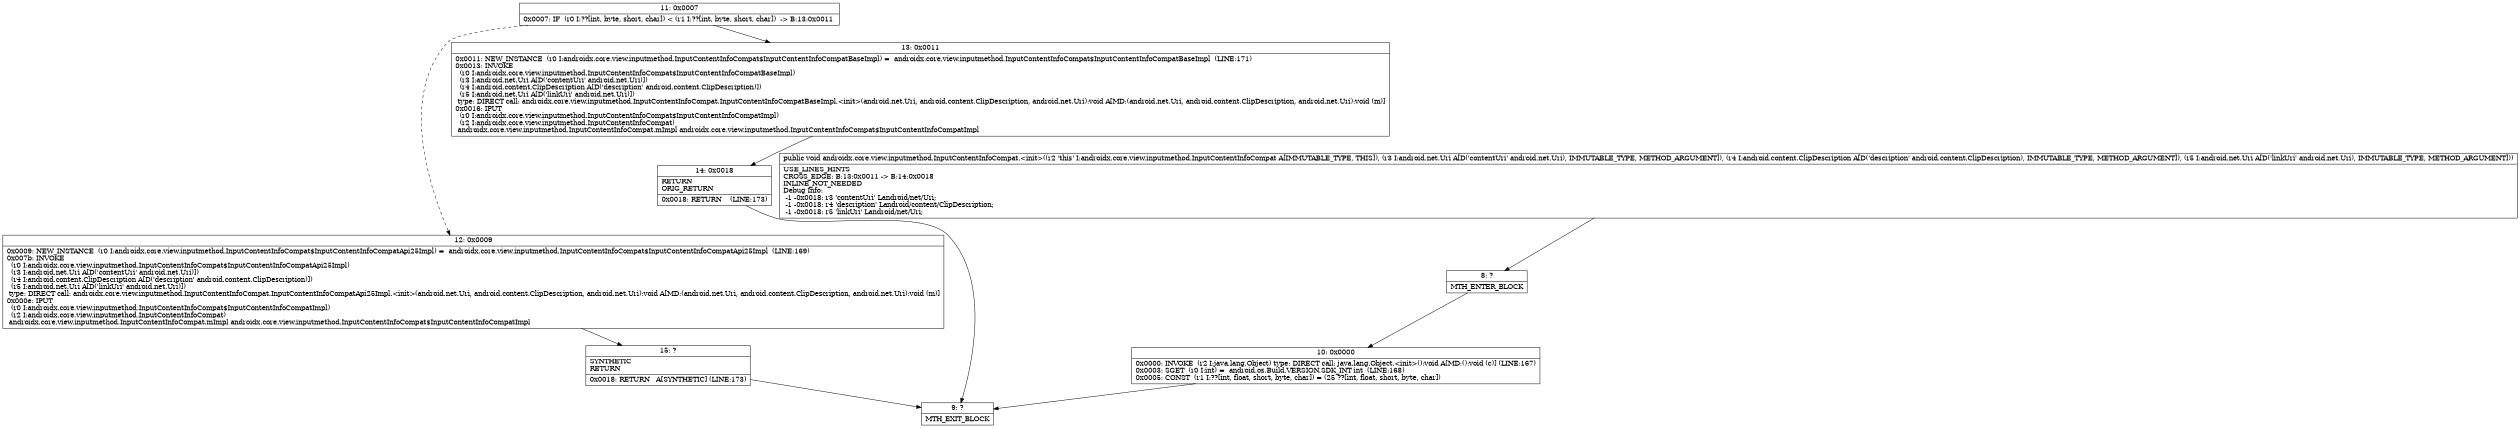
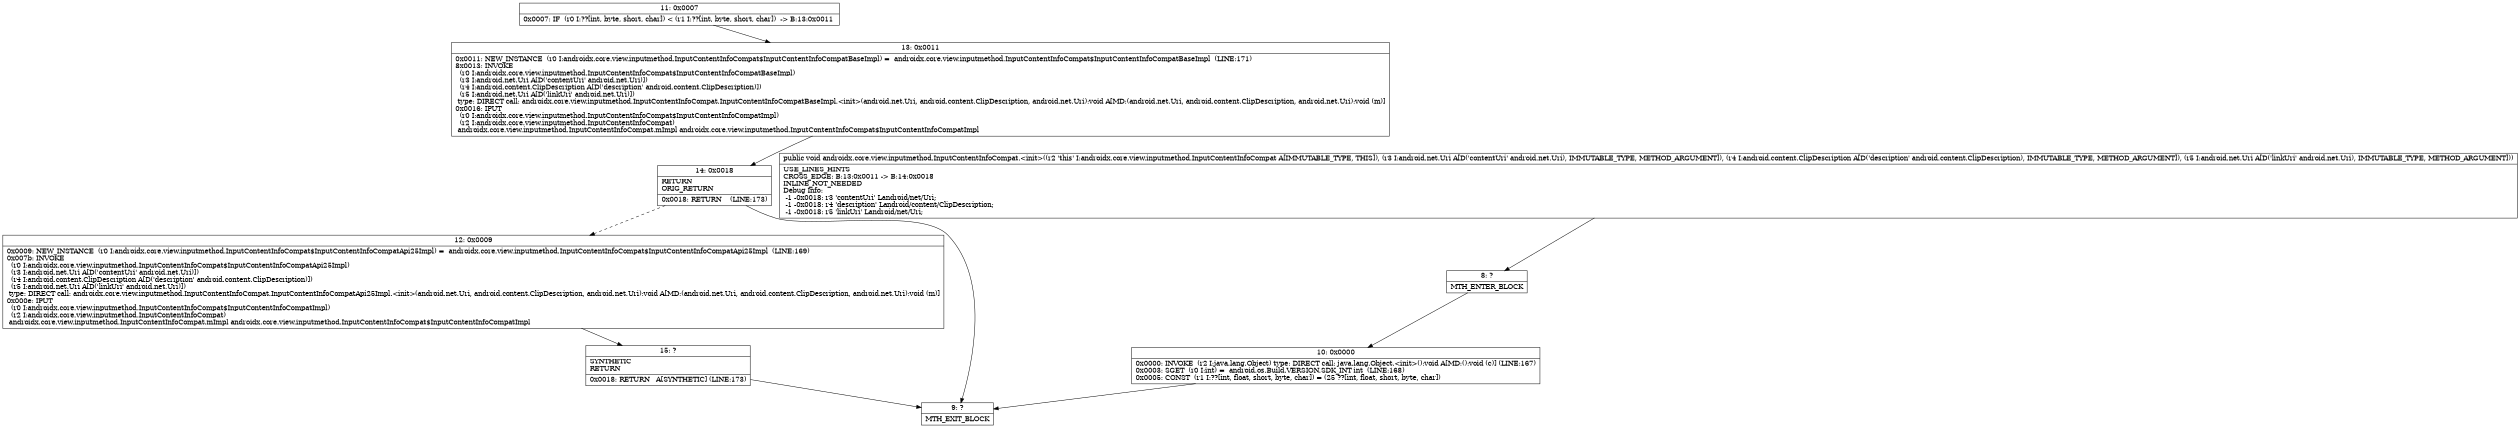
(486, 66) -> (486, 66)
(424, 94) -> (630, 220)
